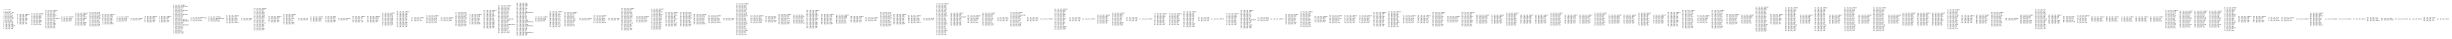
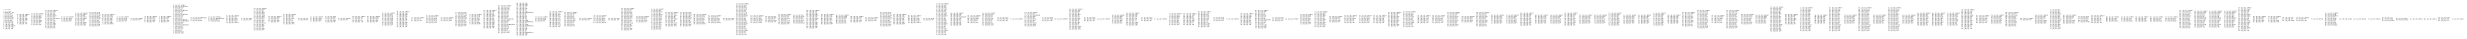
none -> (1016, 19)
